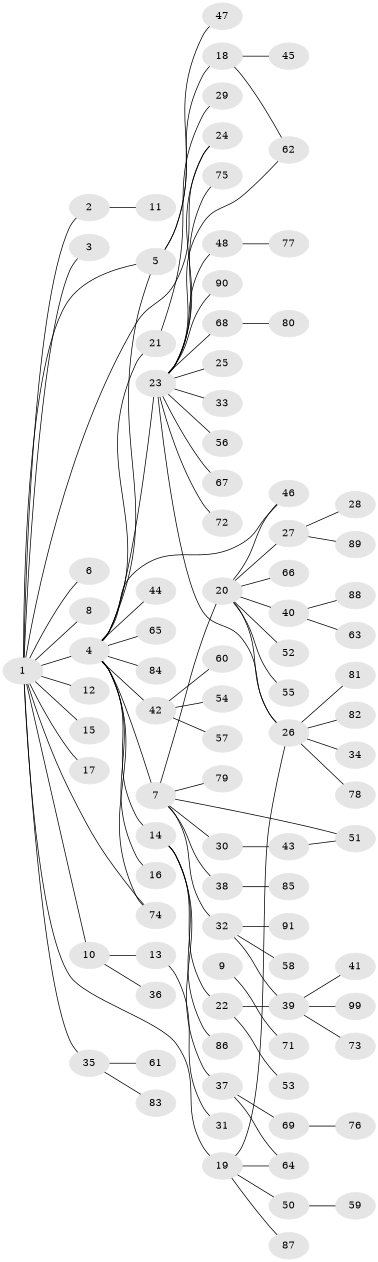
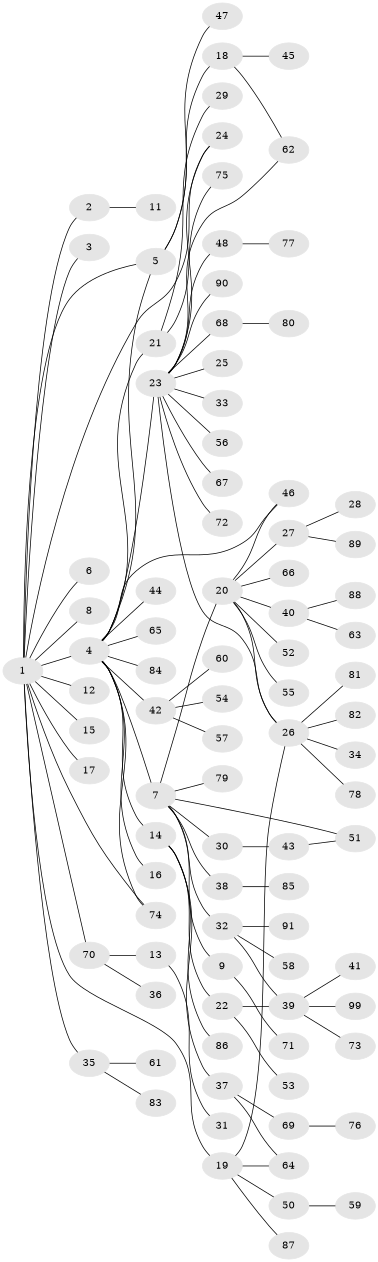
(190, 280) -> (194, 221)
none -> (189, 881)
(89, 955) -> (89, 955)
